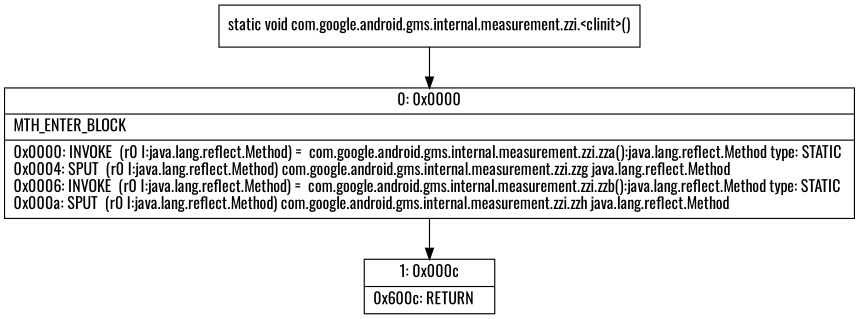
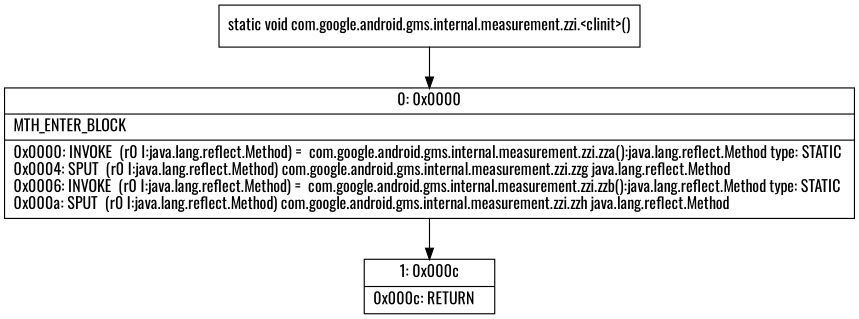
(429, 300) -> (429, 300)
